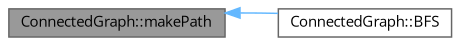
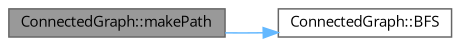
(259, 13) -> (244, 33)
